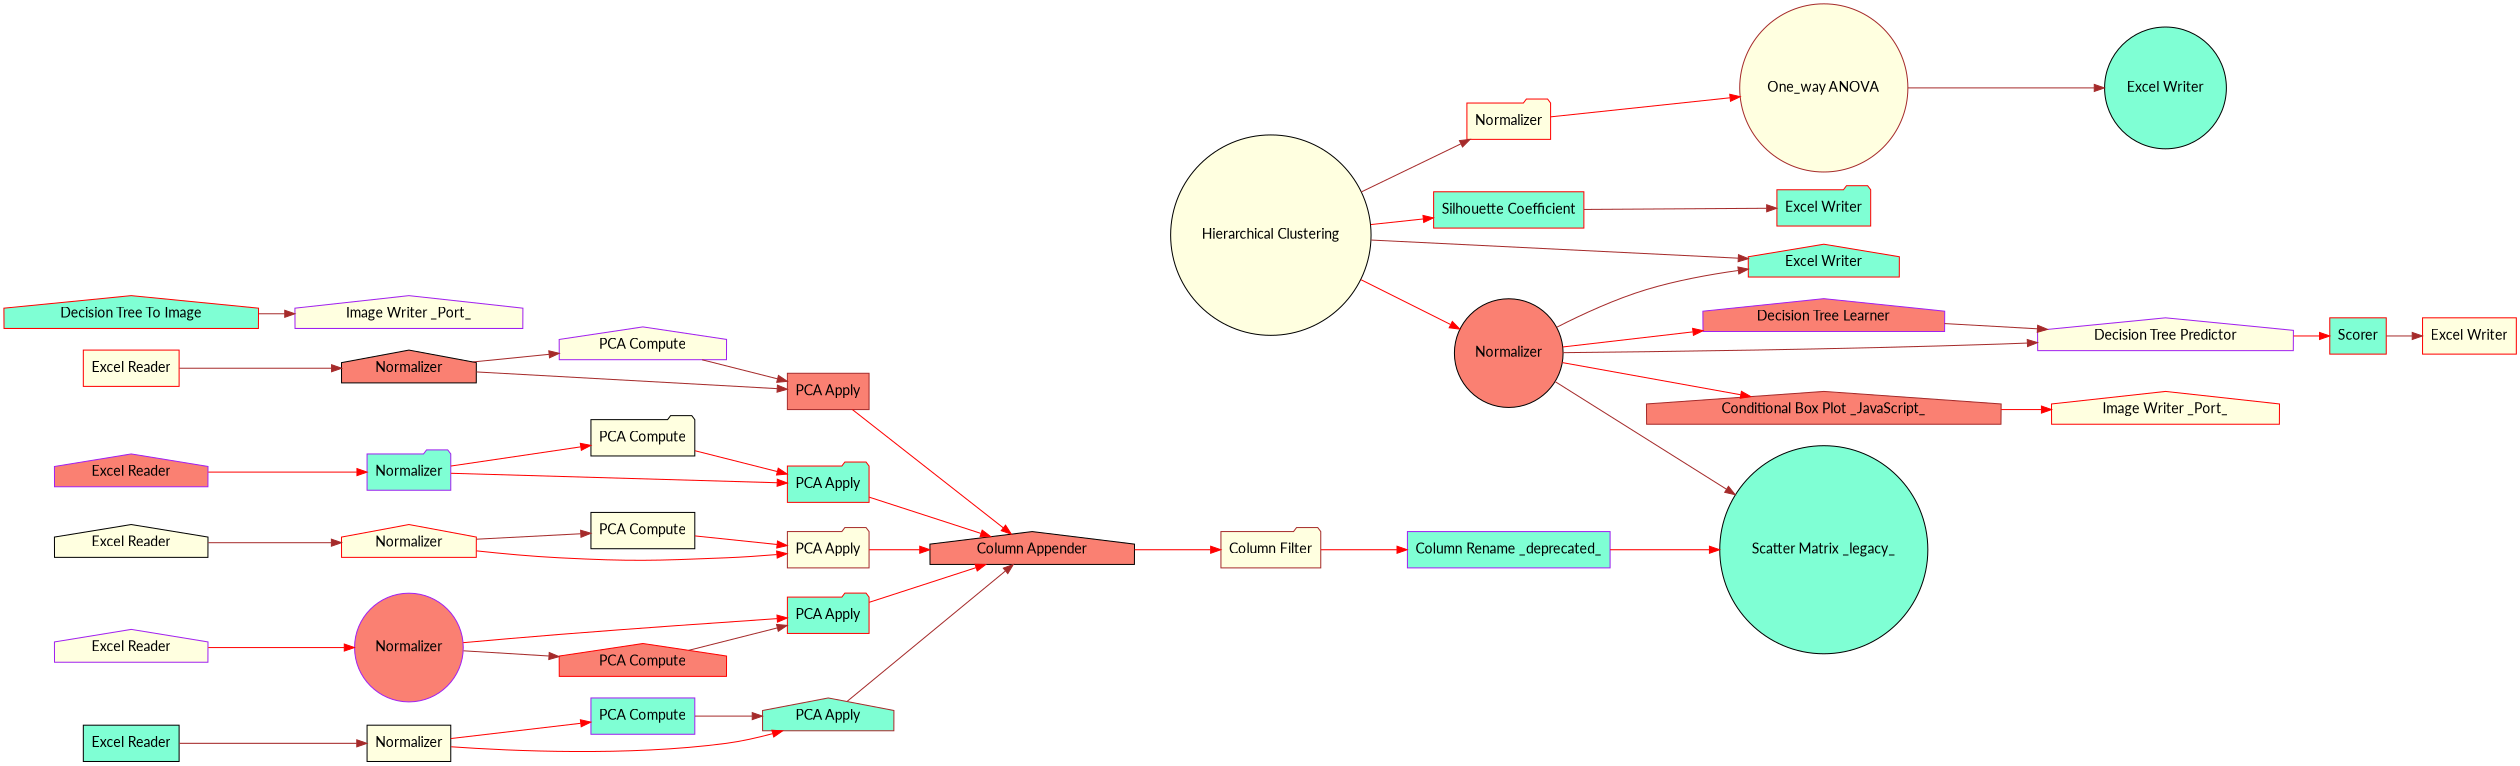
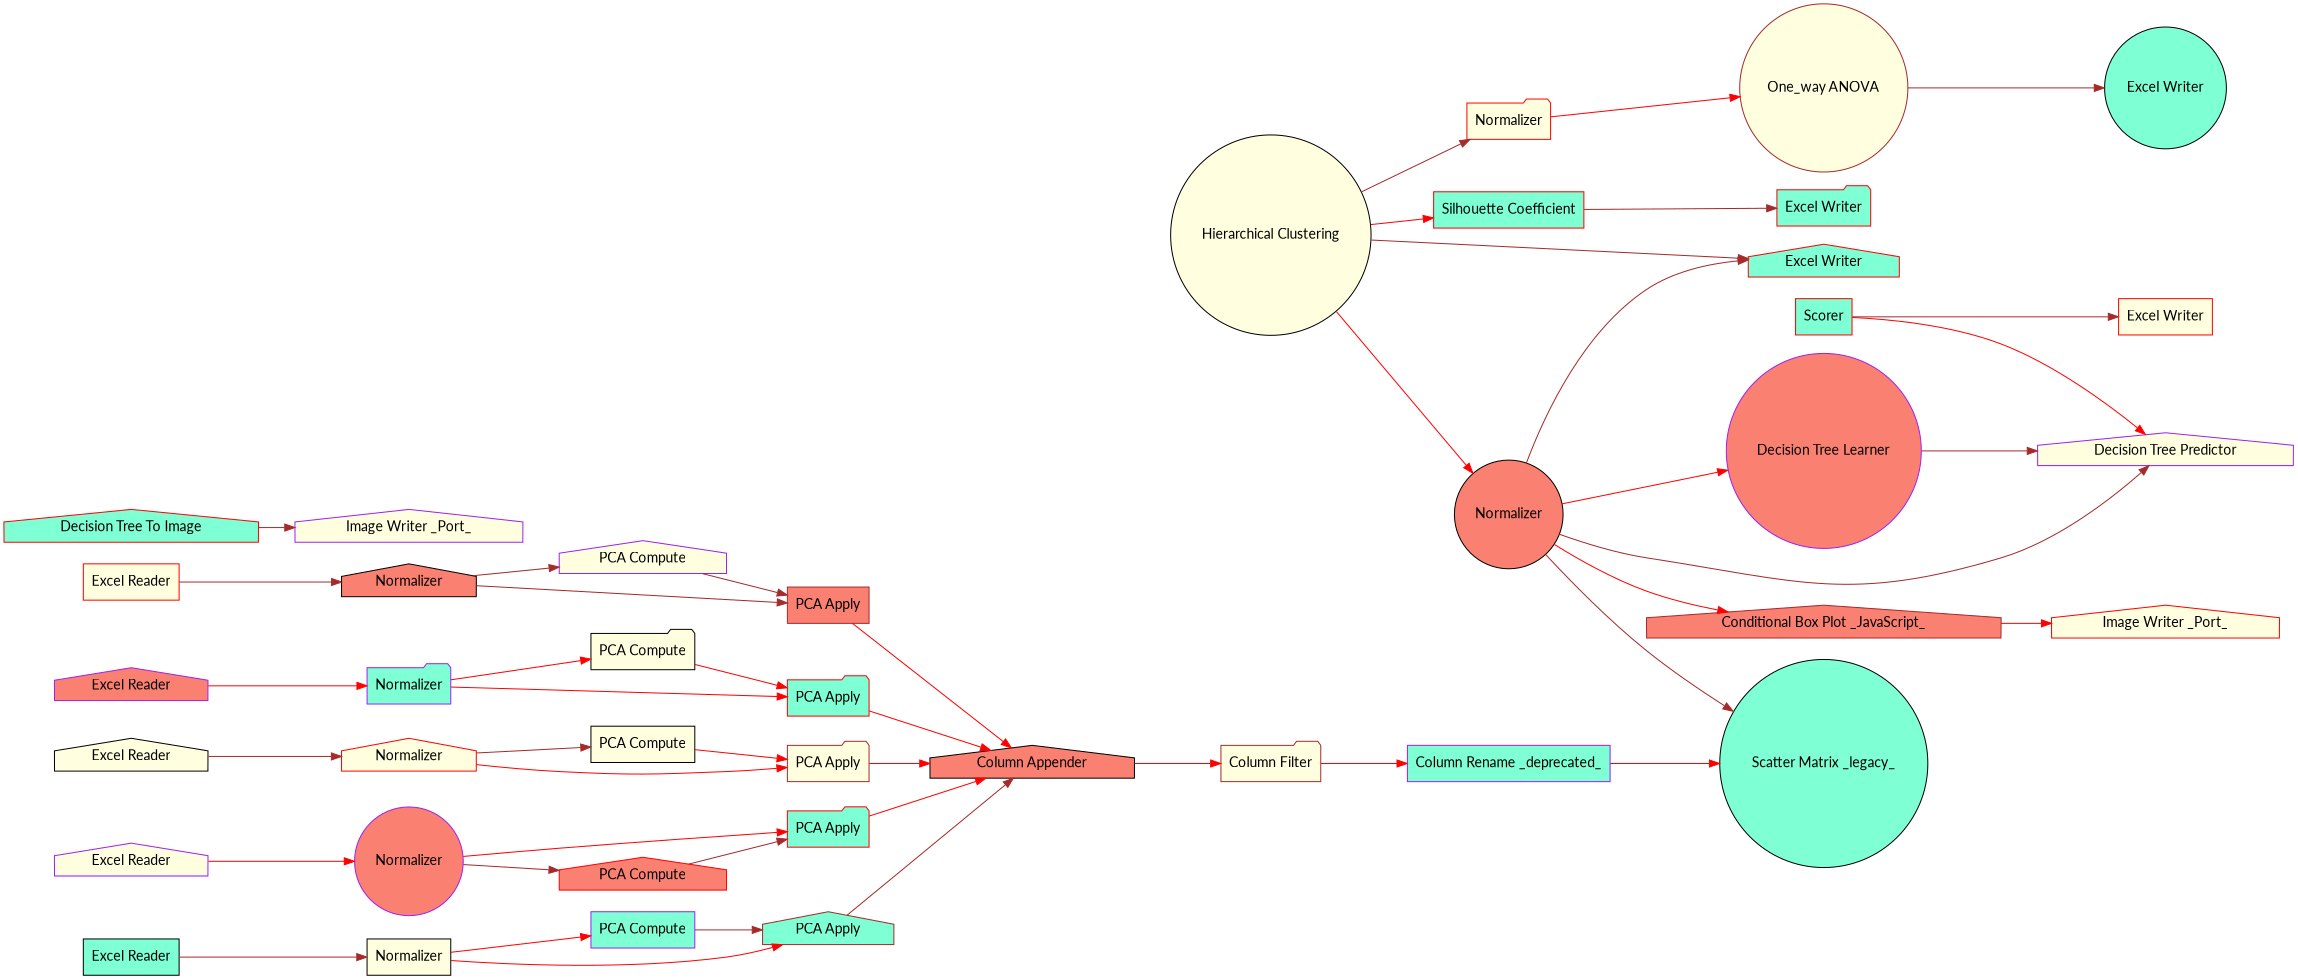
(1824, 317) -> (1824, 451)
(2306, 336) -> (2005, 346)
